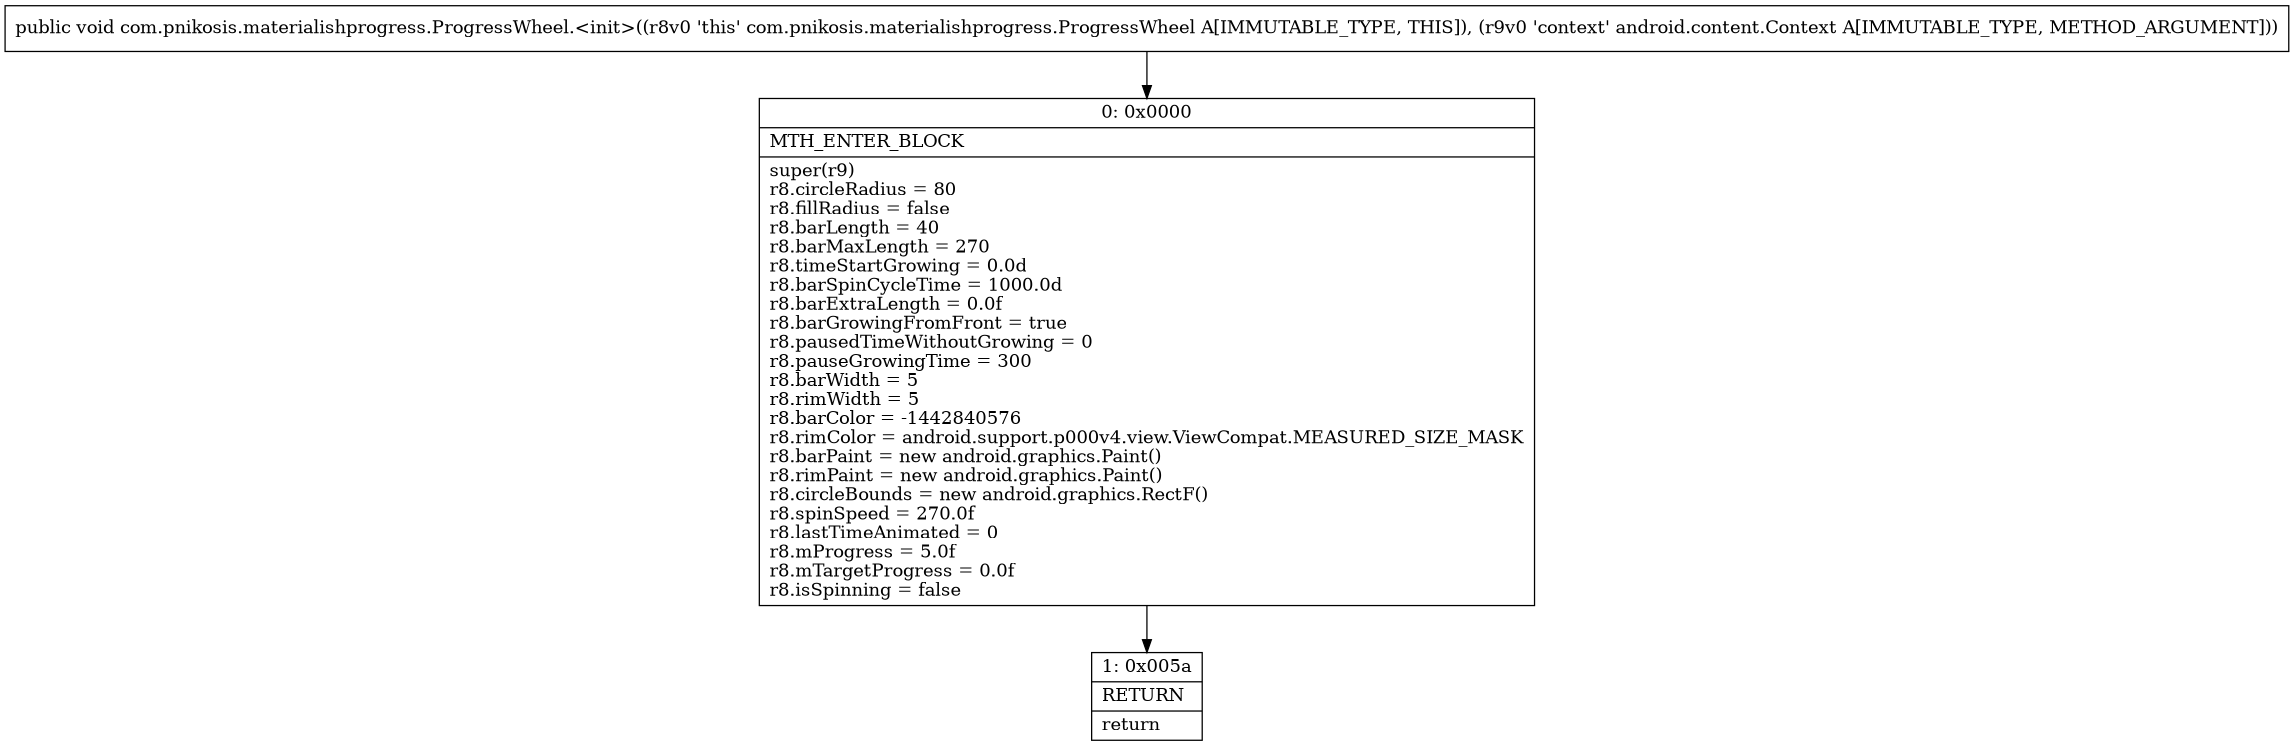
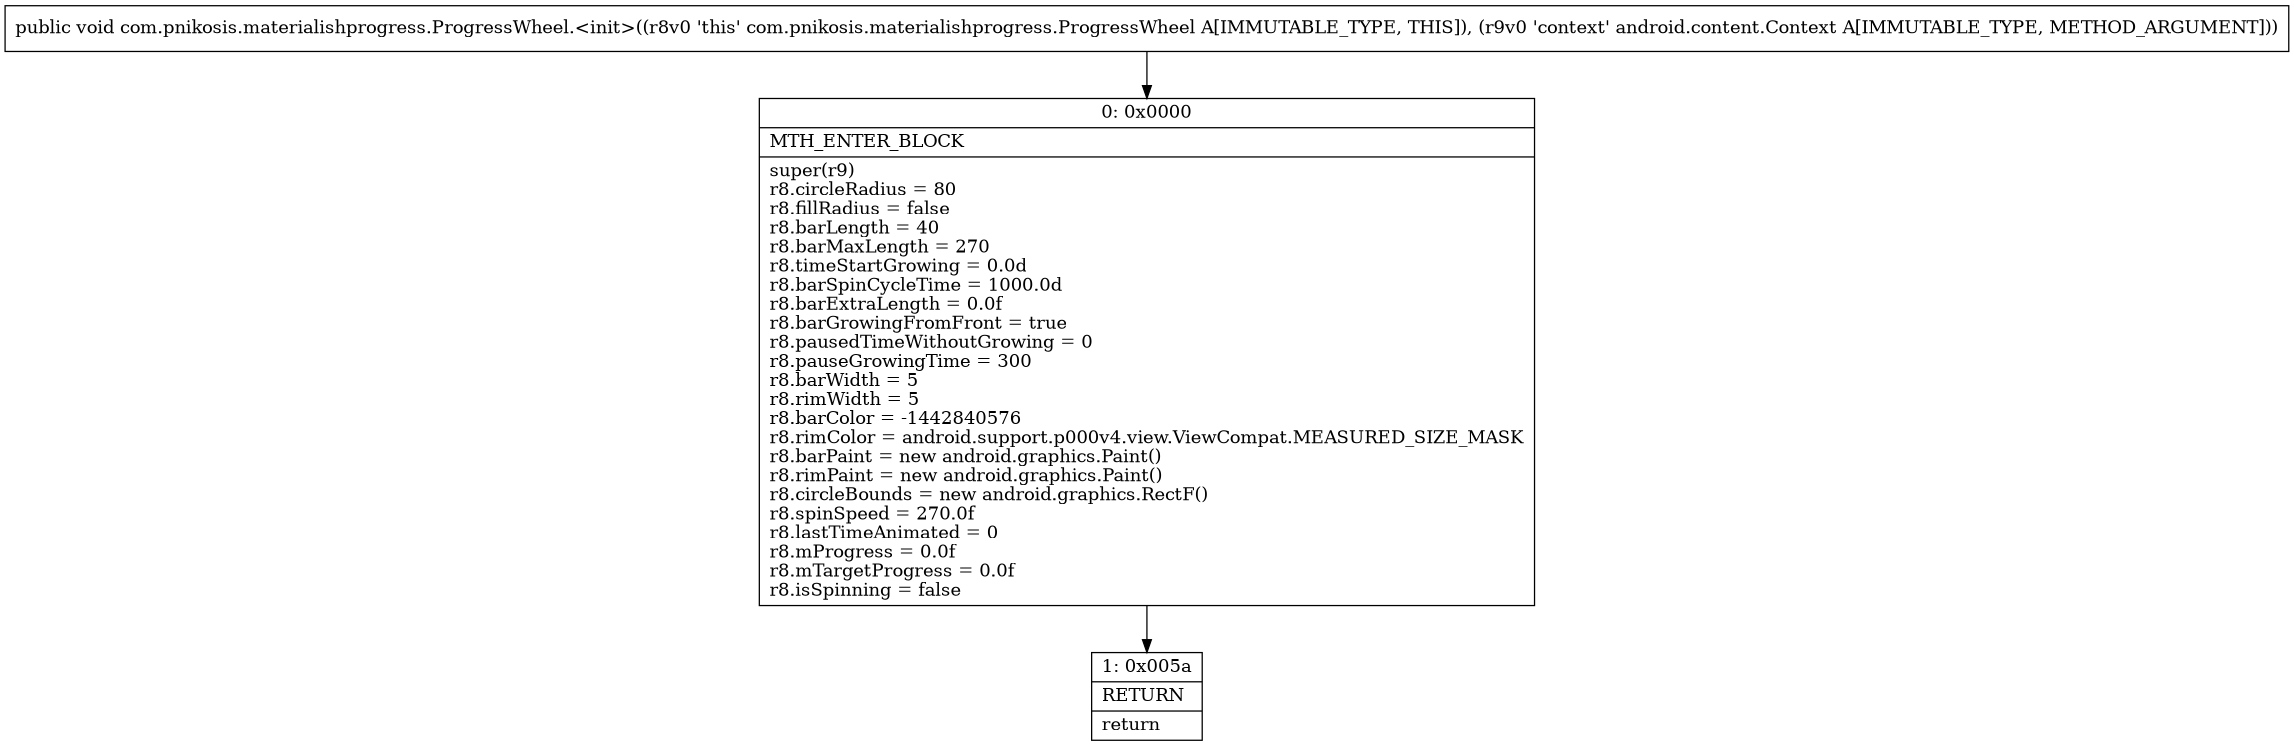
(863, 552) -> (863, 552)
